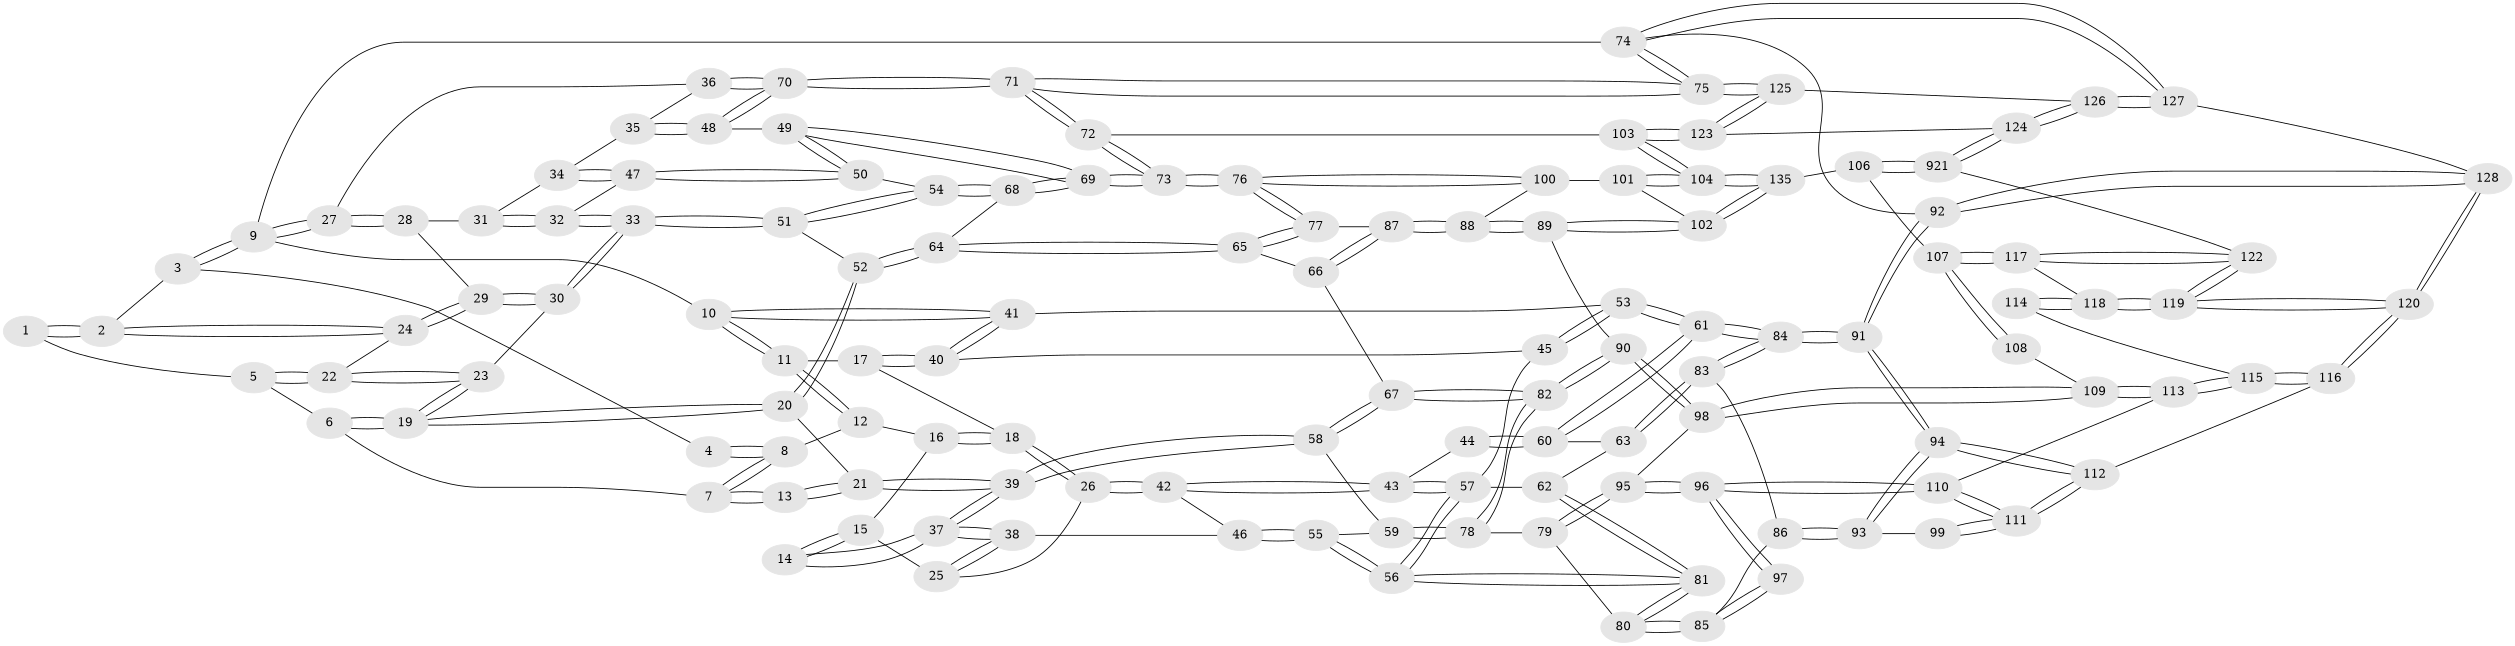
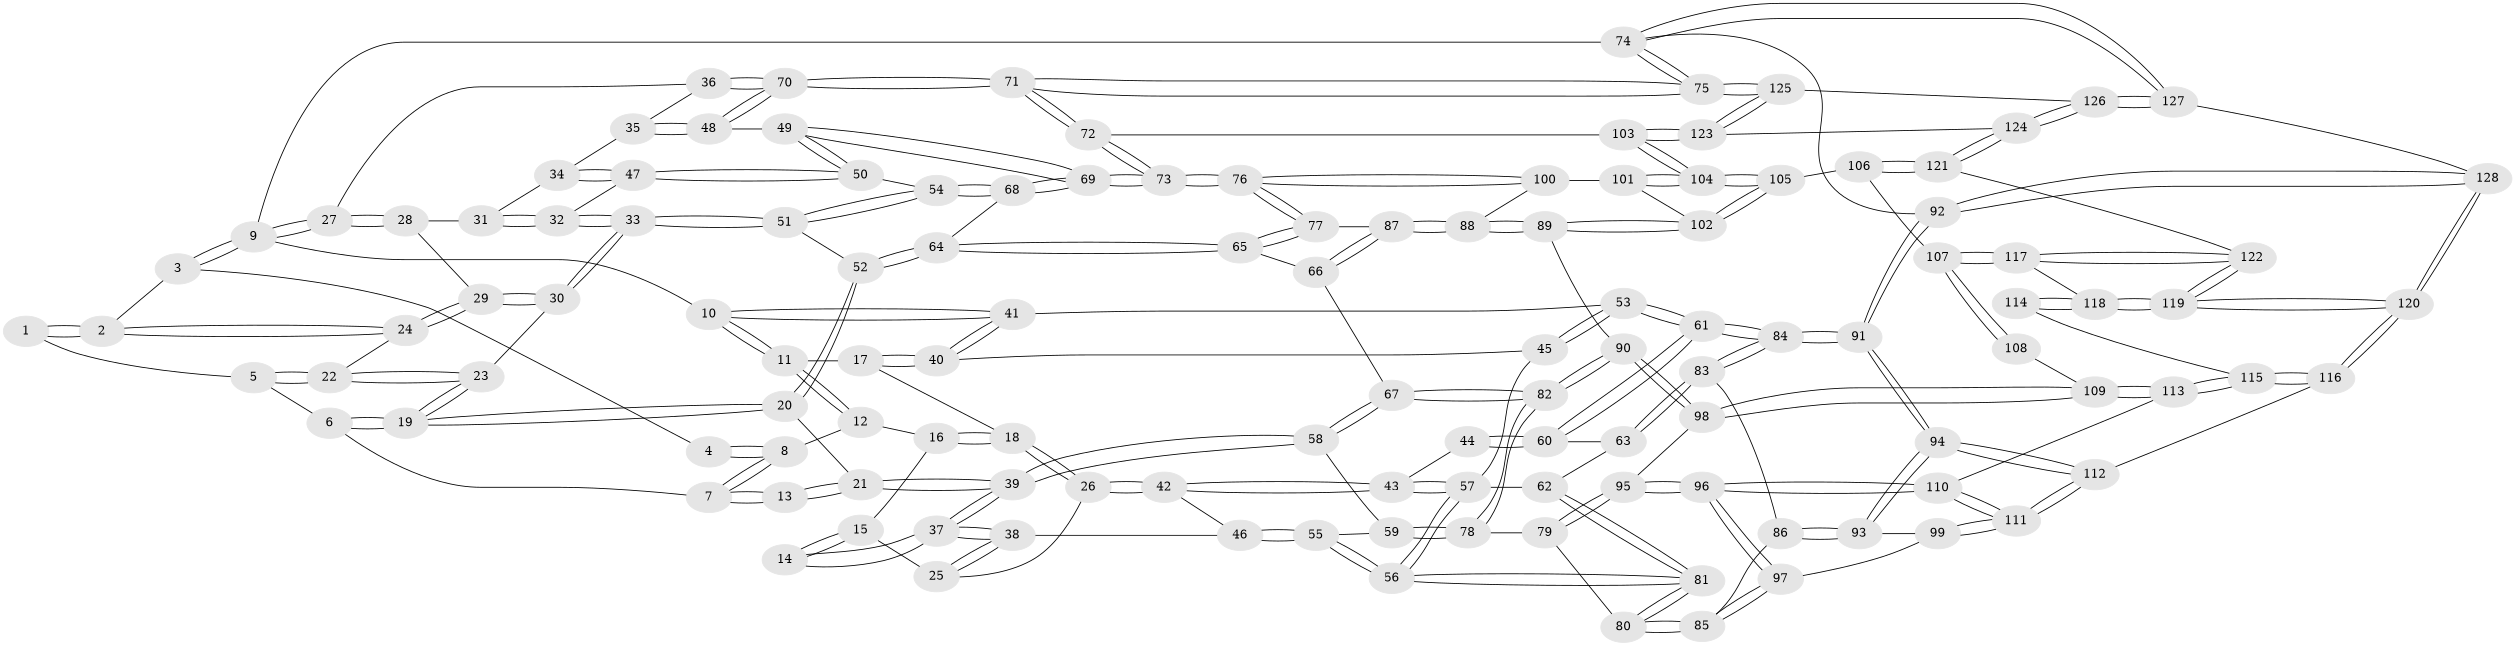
(1938, 167) -> (1938, 167)
(1781, 180) -> (1781, 180)
none -> (1862, 563)
